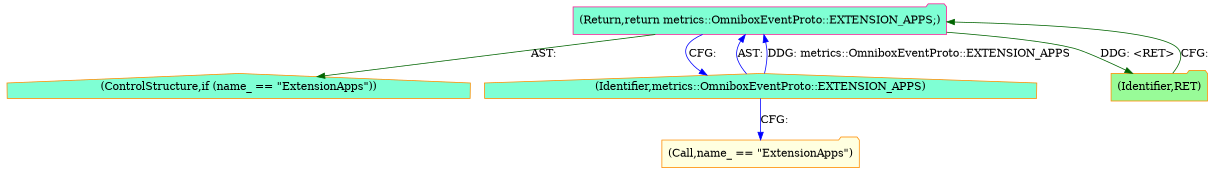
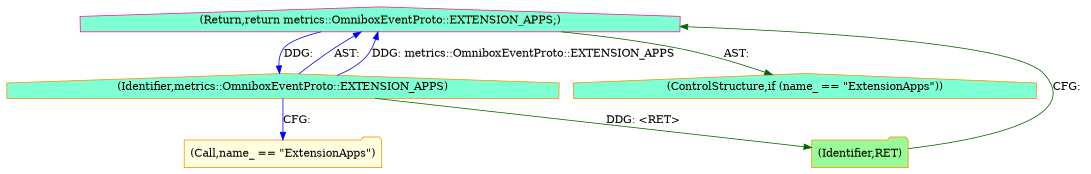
(760, 21) -> (380, 21)
(1038, 42) -> (589, 123)
(704, 54) -> (300, 54)
